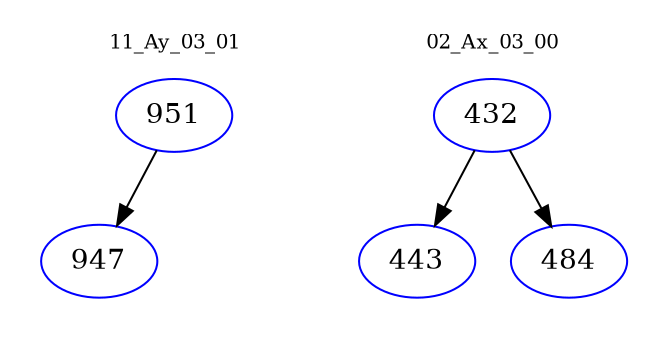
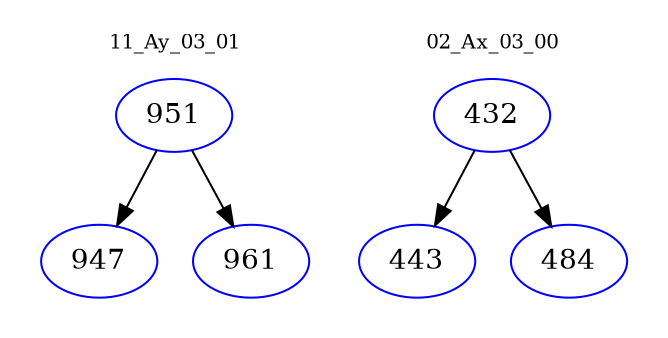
none -> (251, 261)
